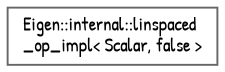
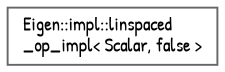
(113, 36) -> (113, 36)
